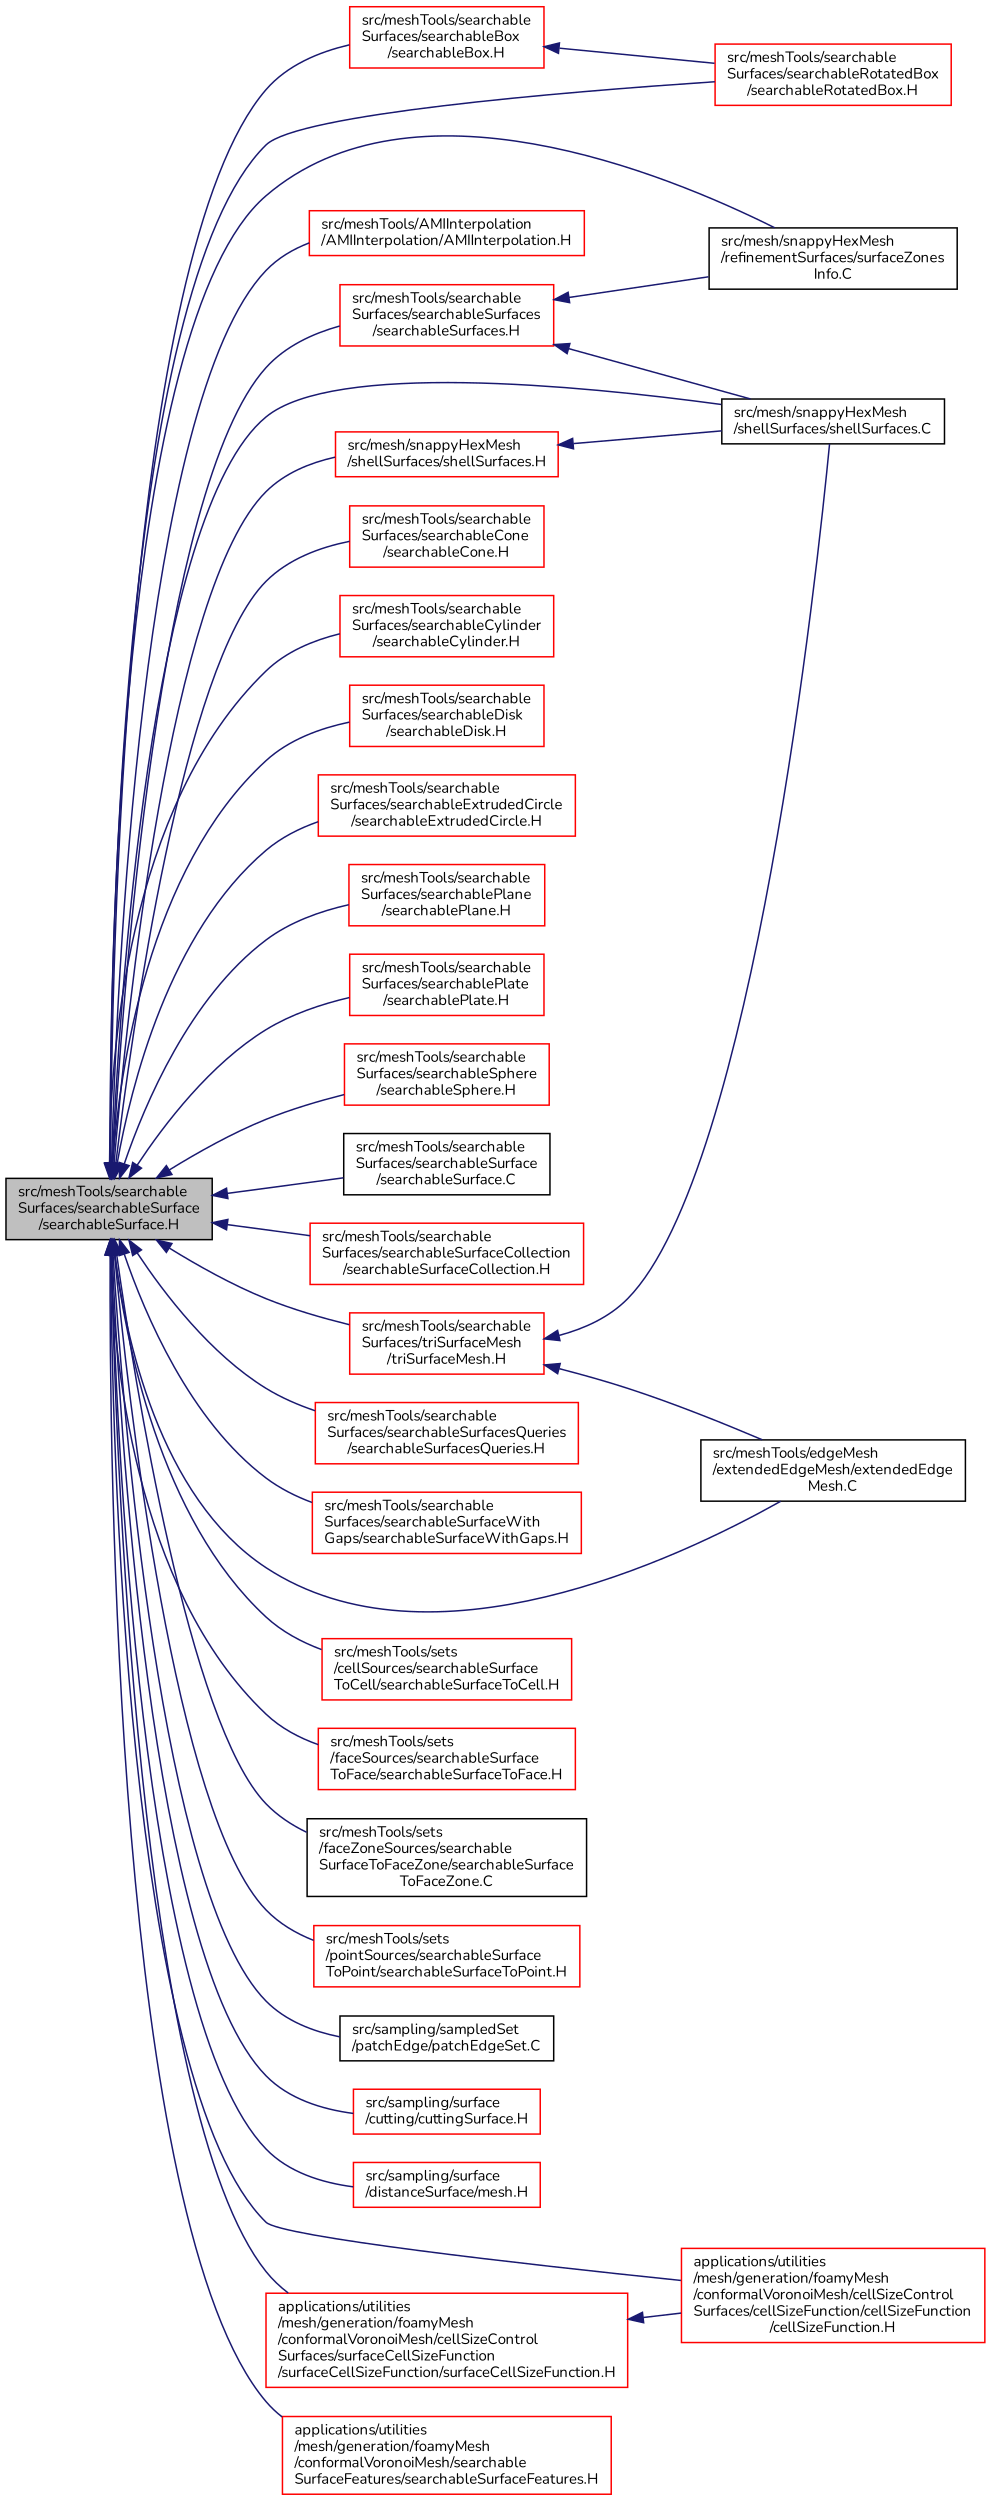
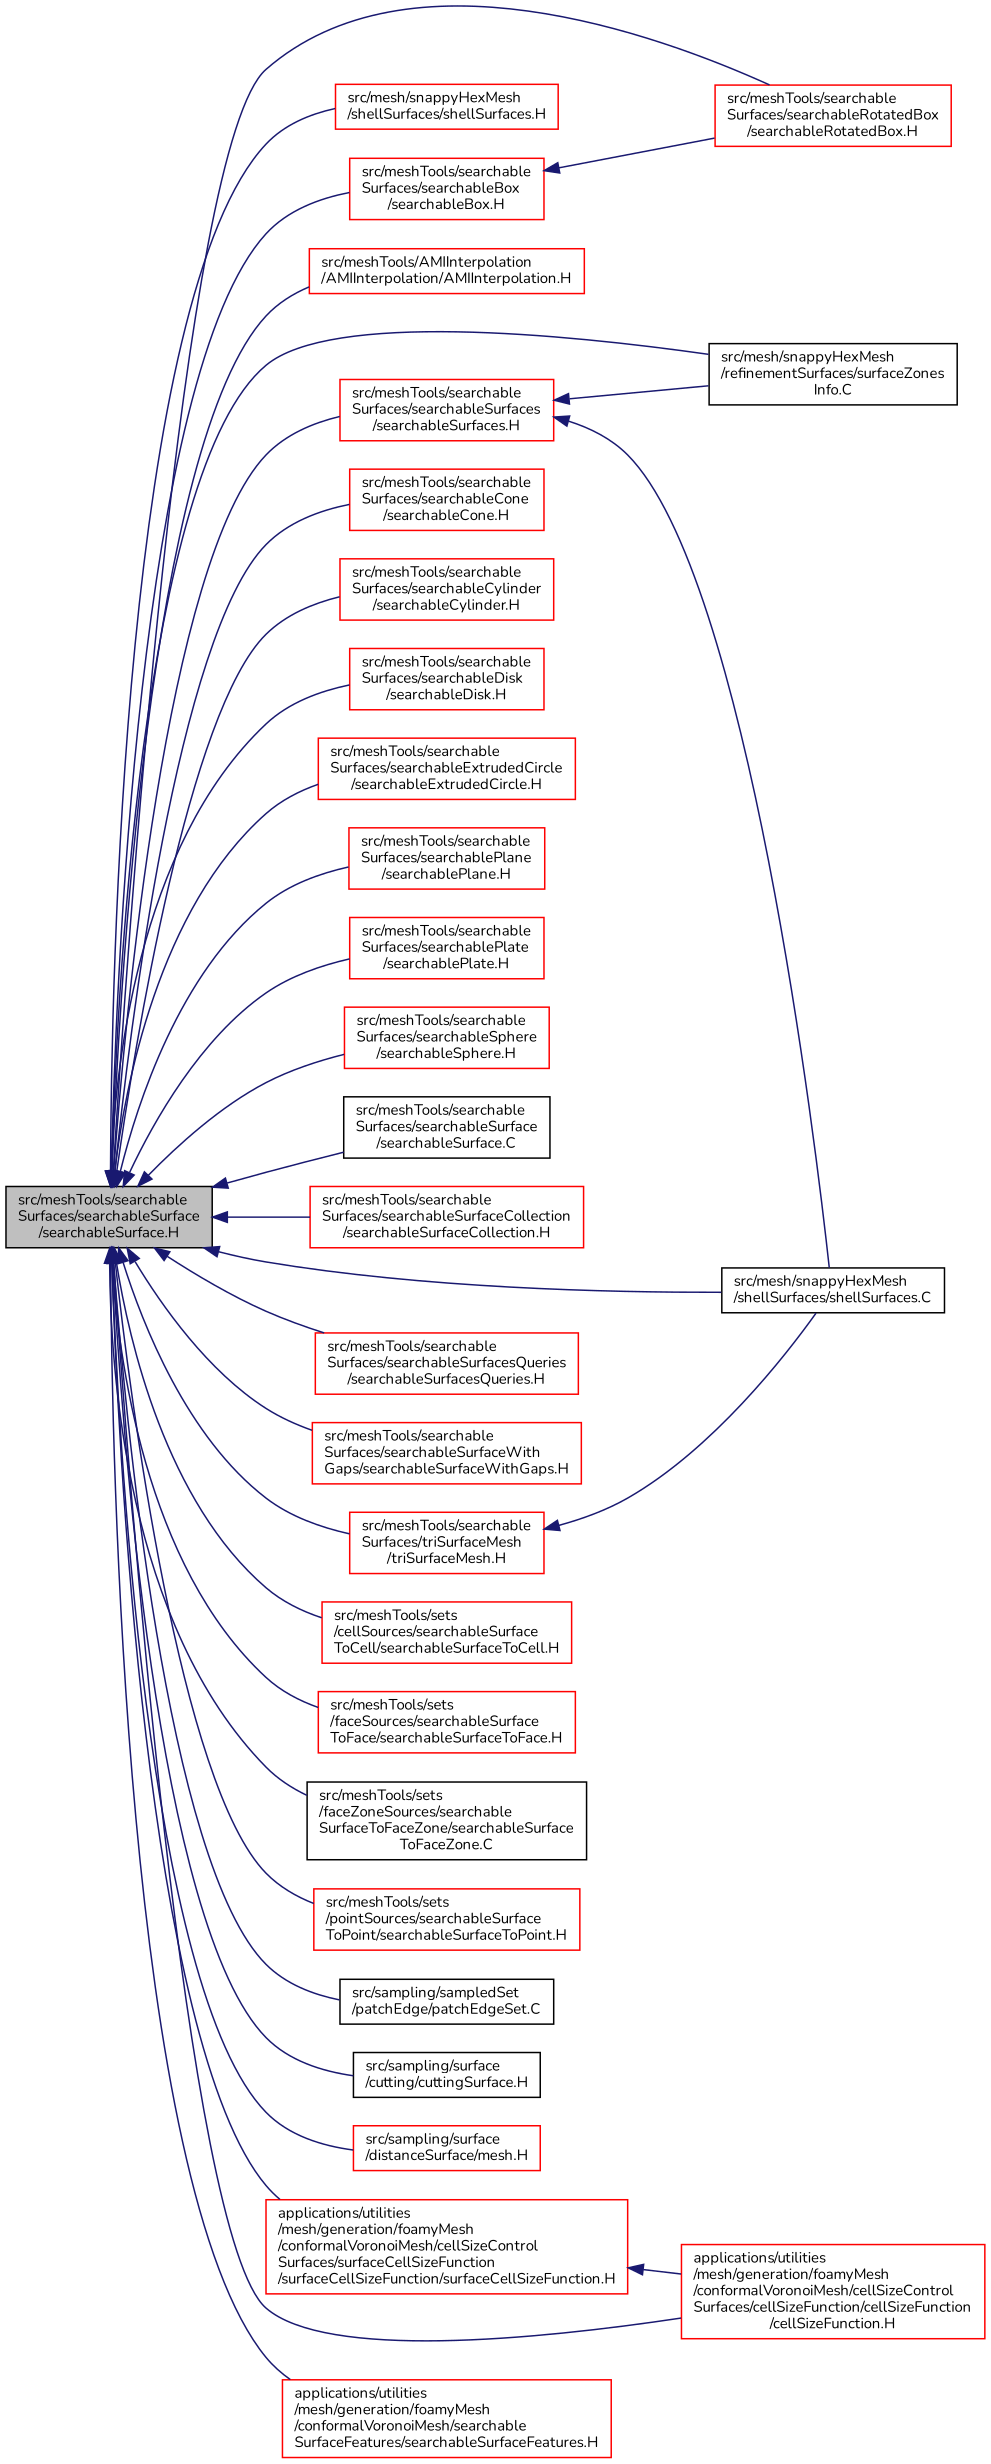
(648, 437) -> none
(833, 1471) -> none
(447, 2112) -> (447, 2075)
